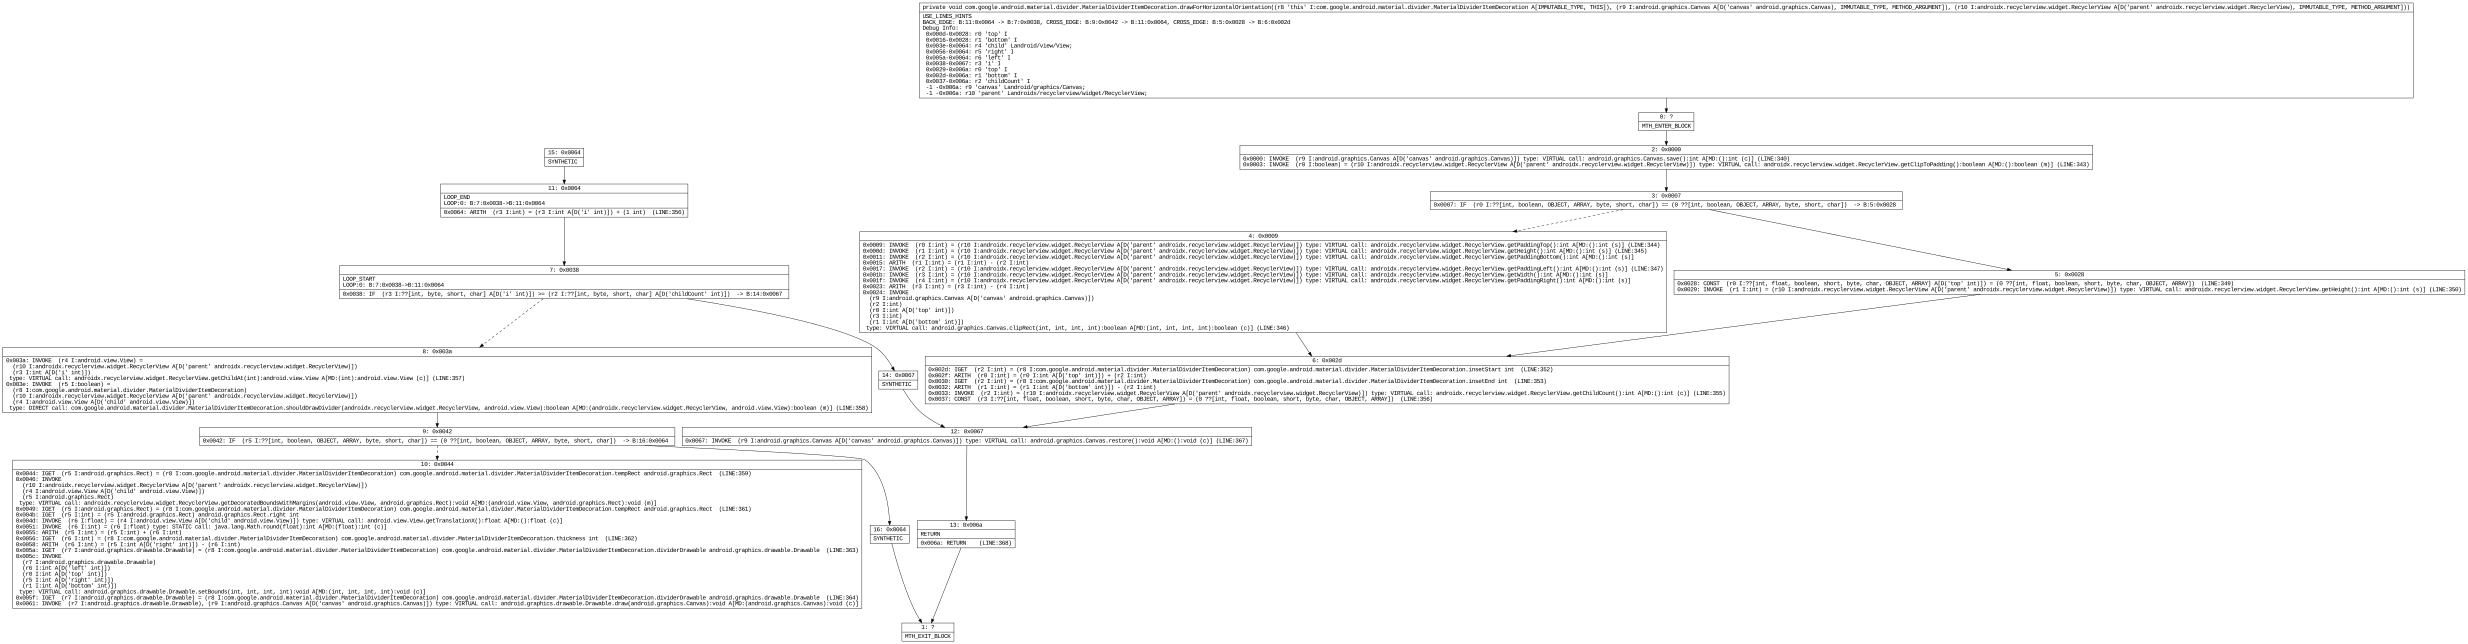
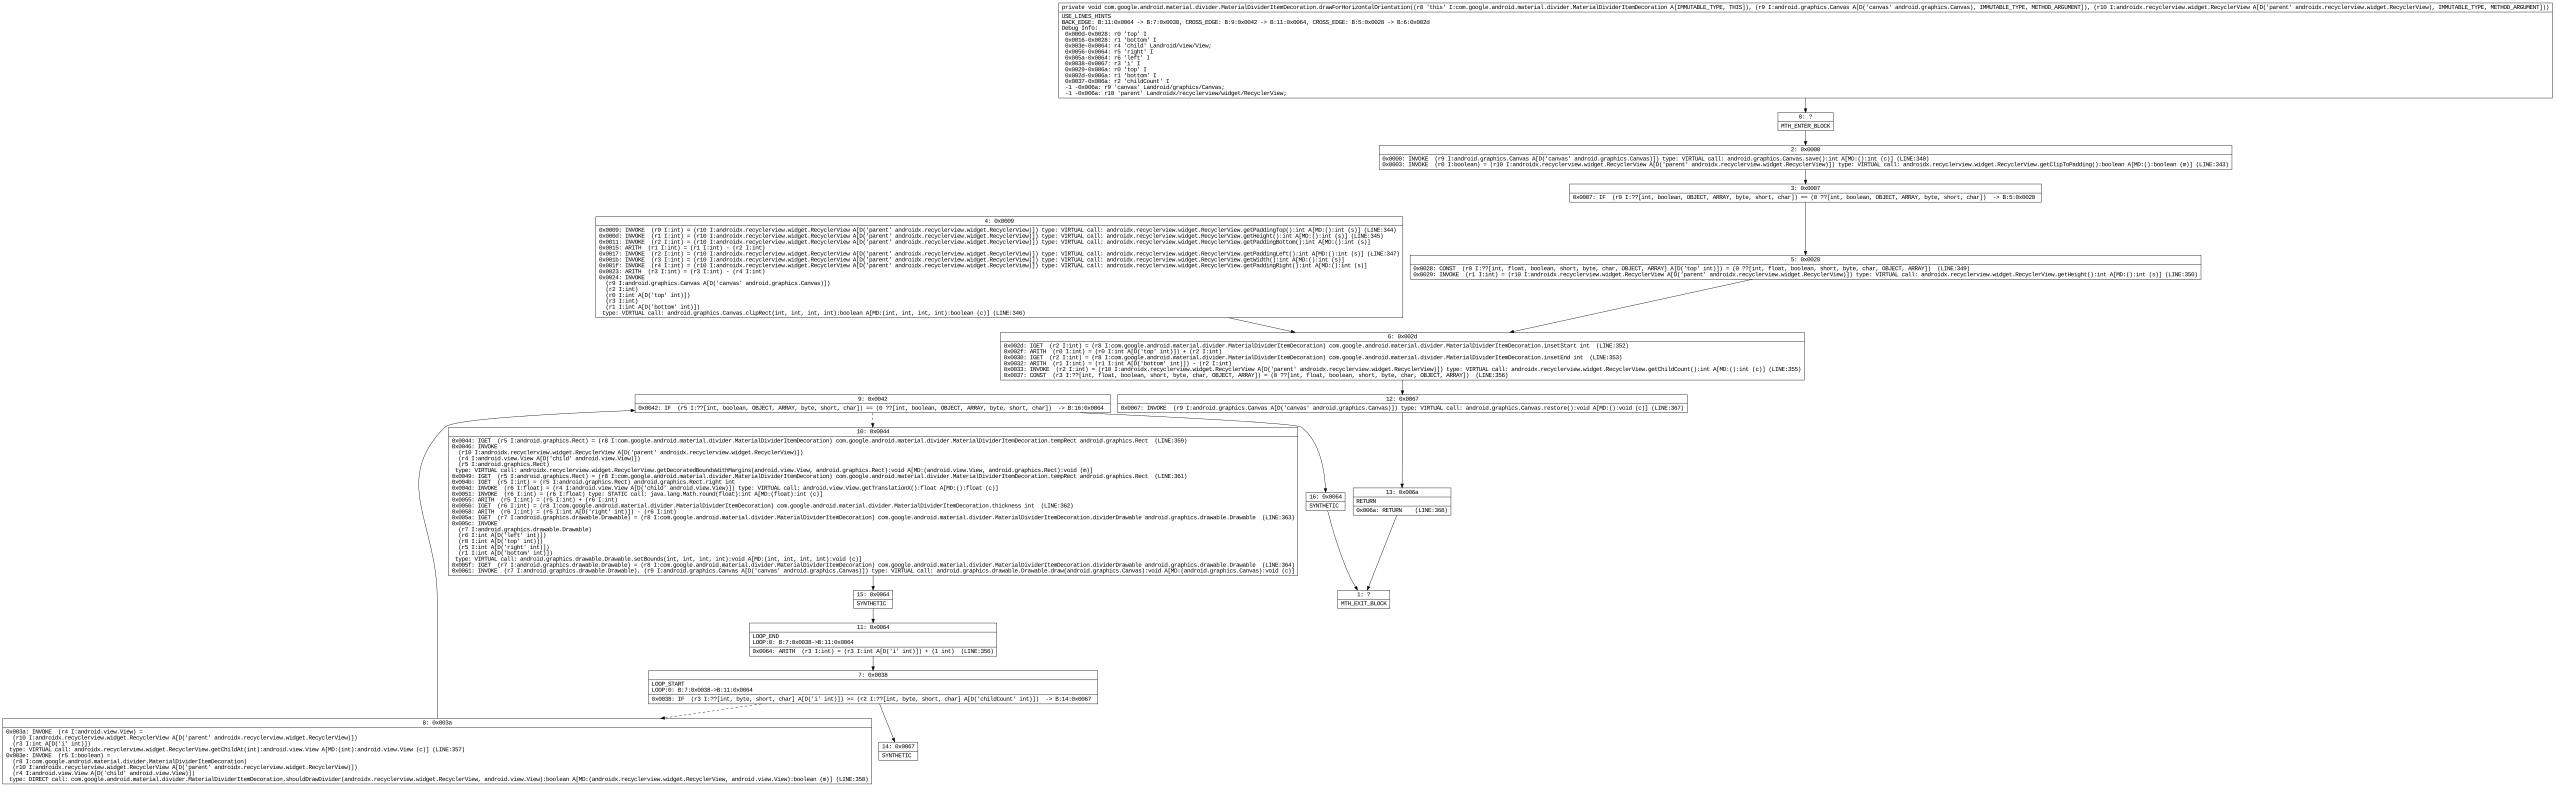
(1570, 220) -> none
(919, 411) -> none
none -> (873, 581)
